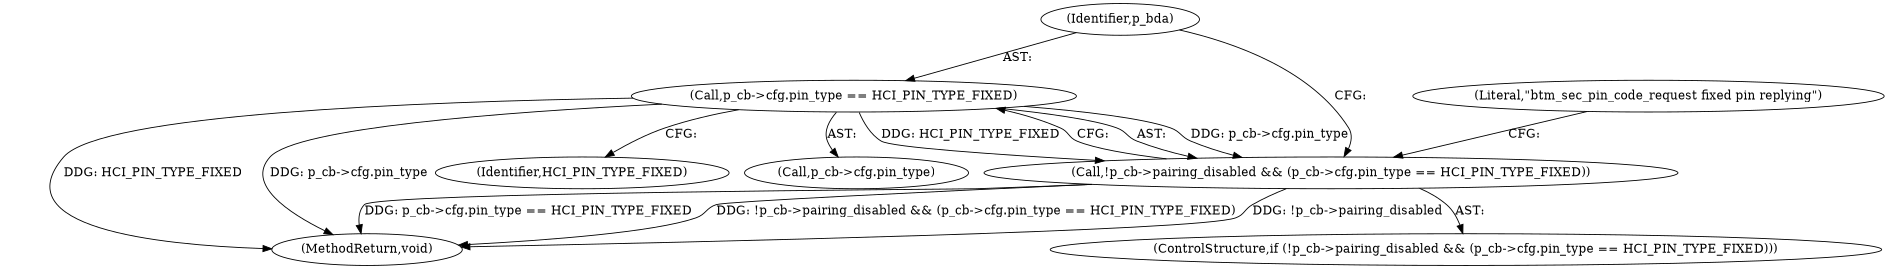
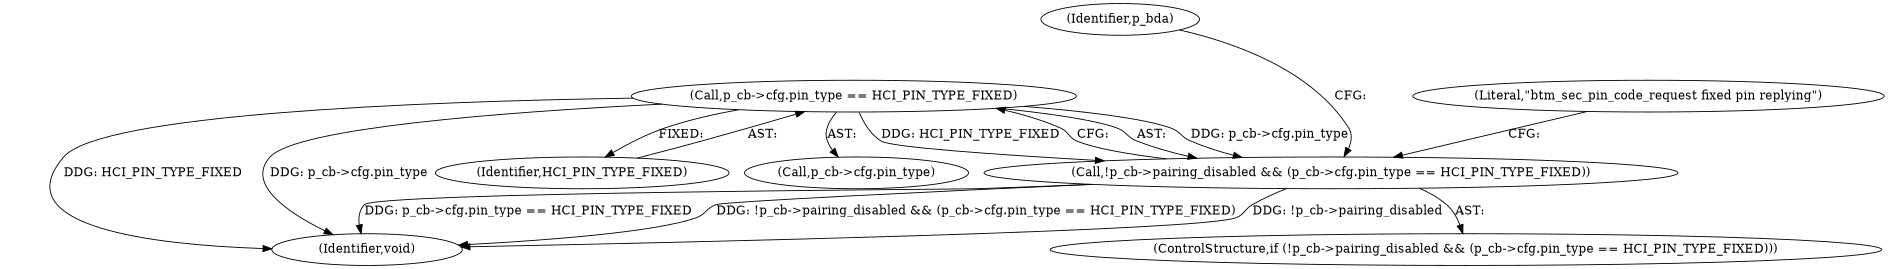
(995, 55) -> (717, 137)
(683, 134) -> (683, 134)
(367, 250) -> (367, 250)
